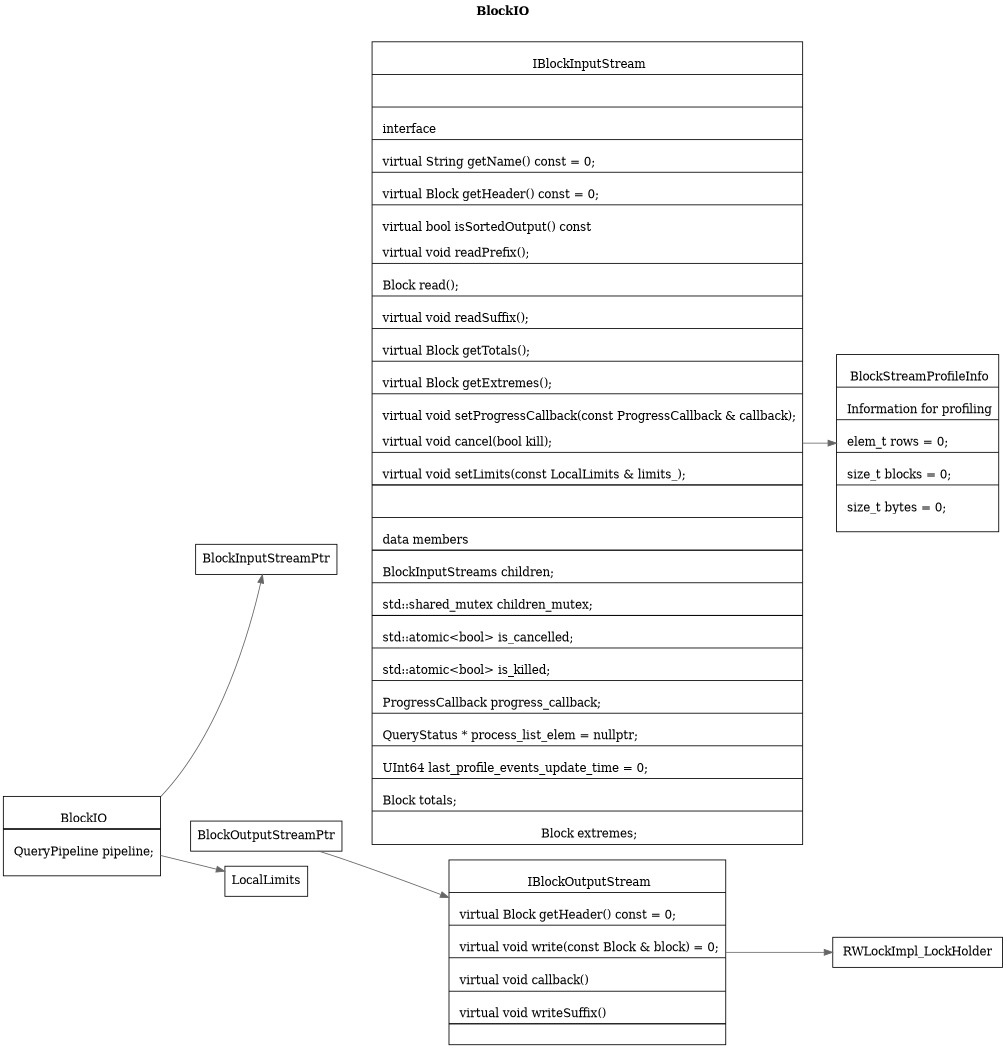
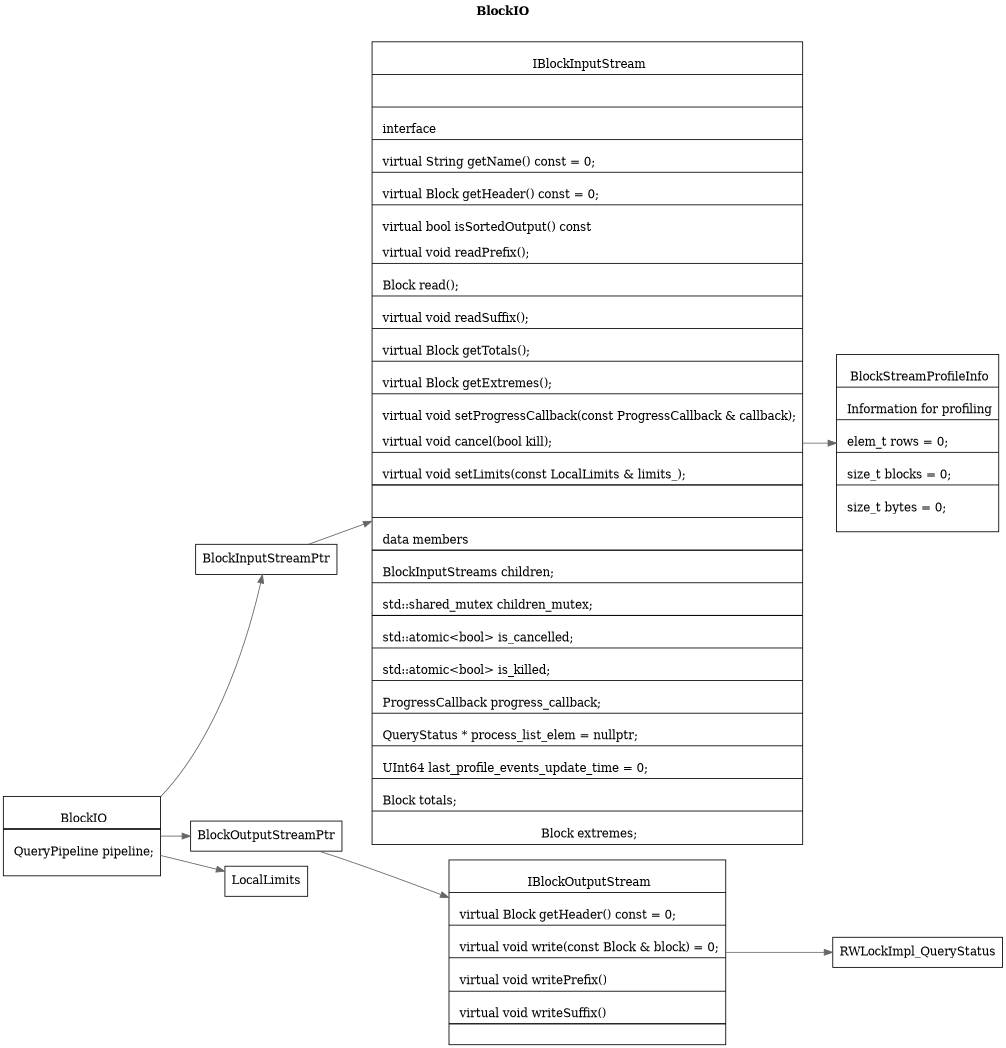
none -> (336, 534)
none -> (171, 836)
(918, 952) -> (918, 952)
(523, 981) -> (531, 981)
